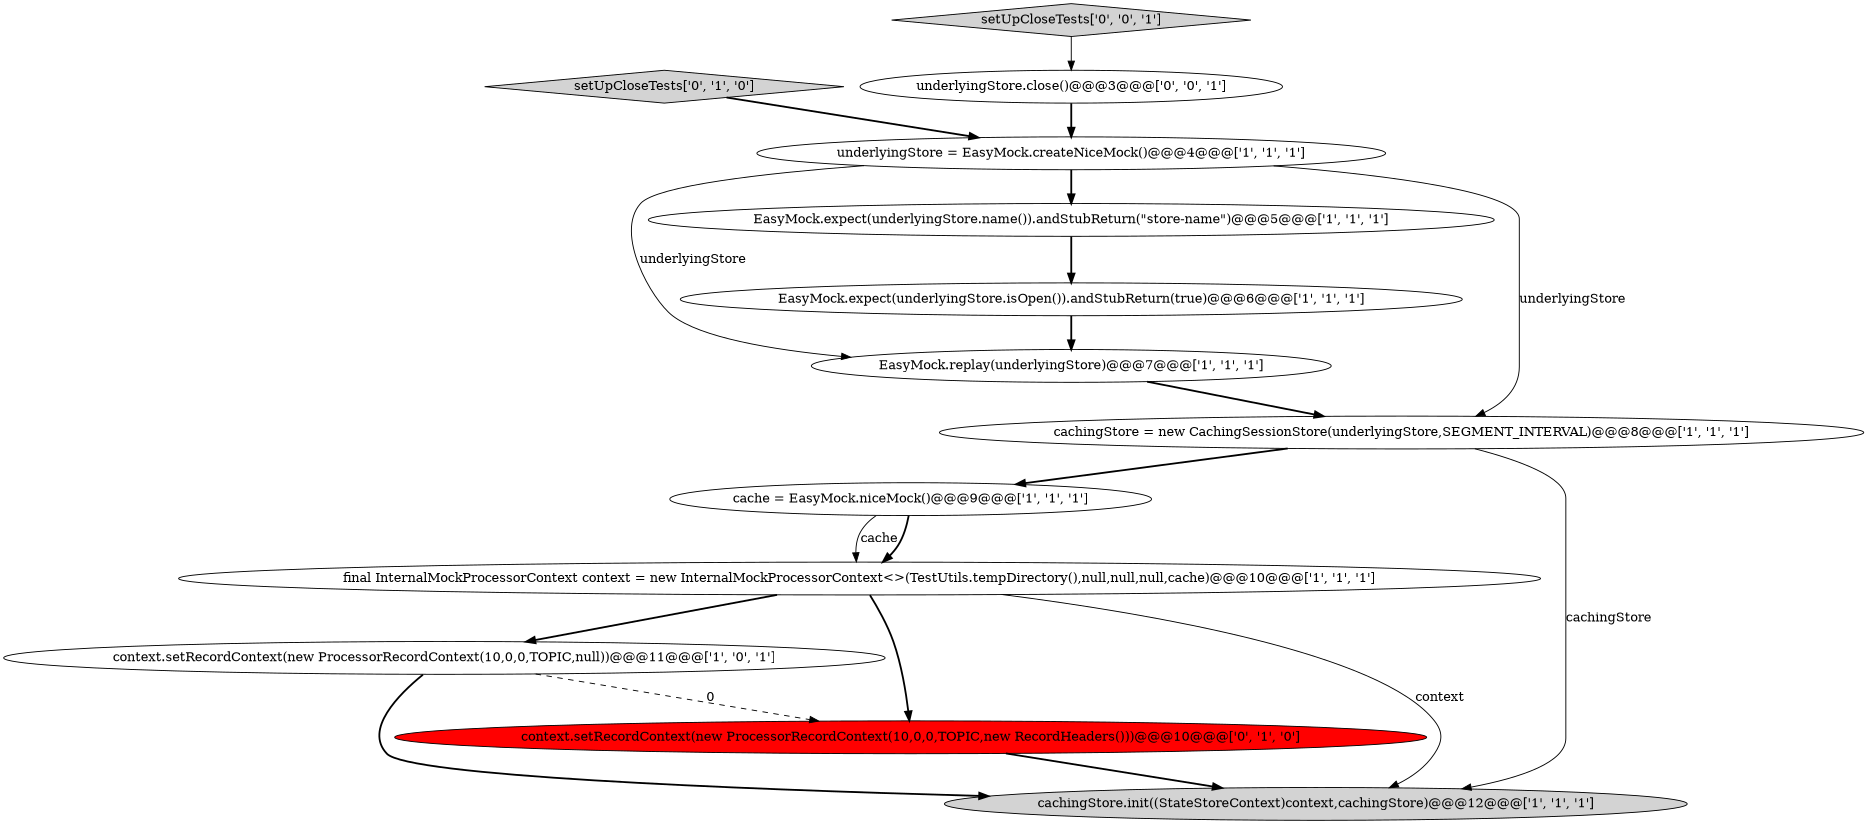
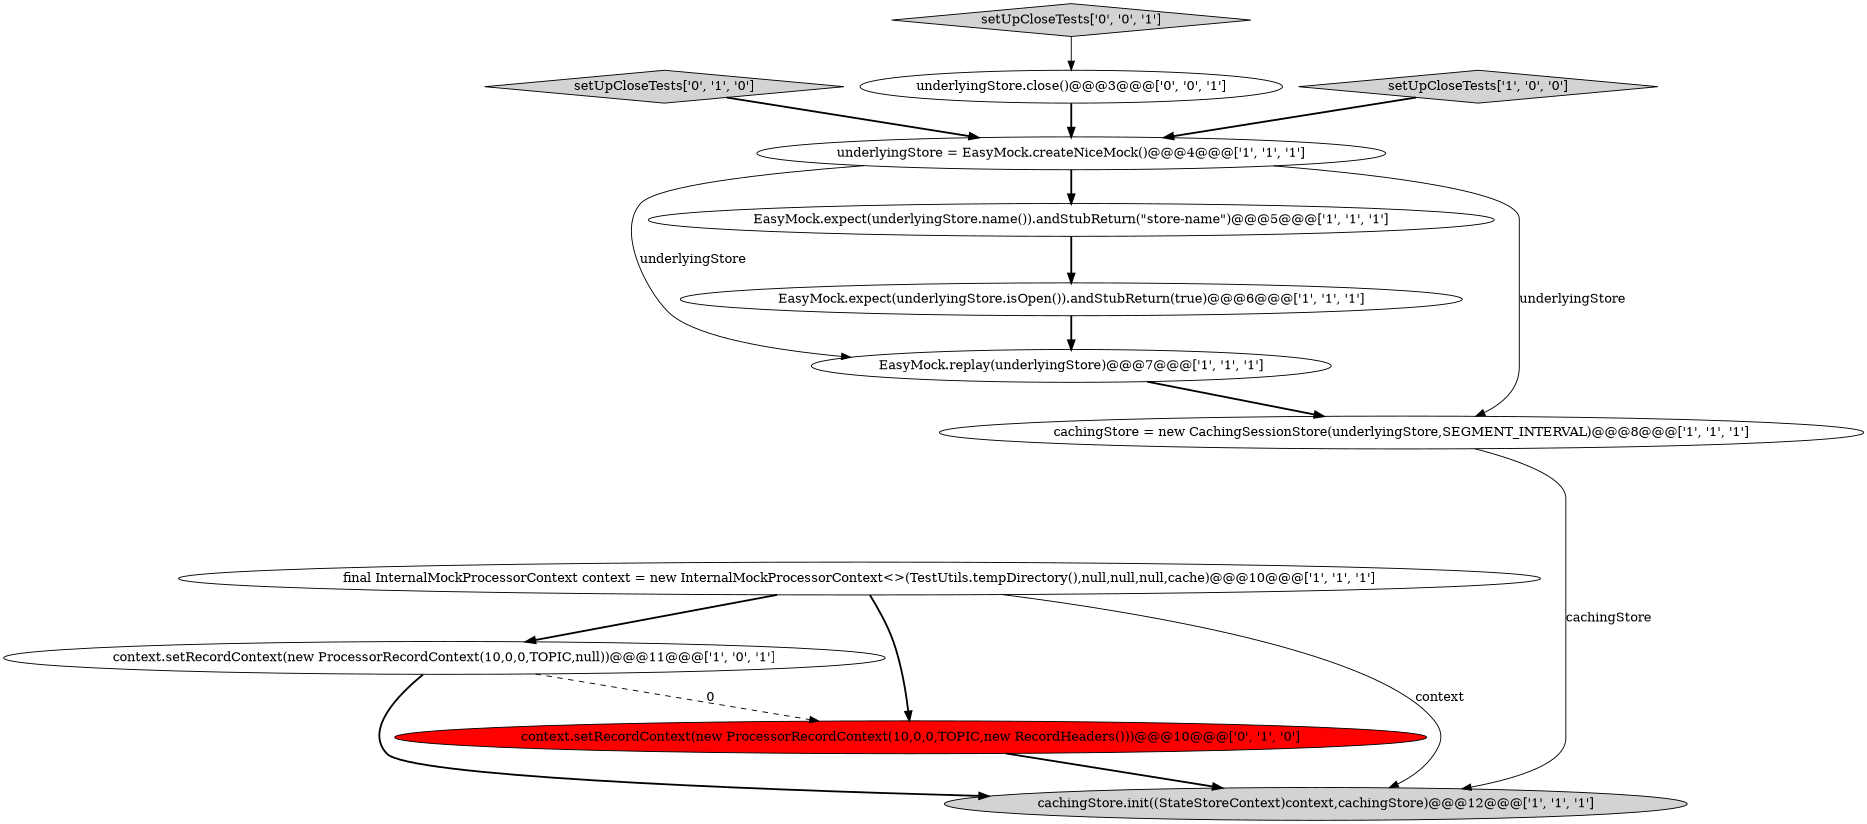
none -> (1478, 87)
(911, 499) -> none
